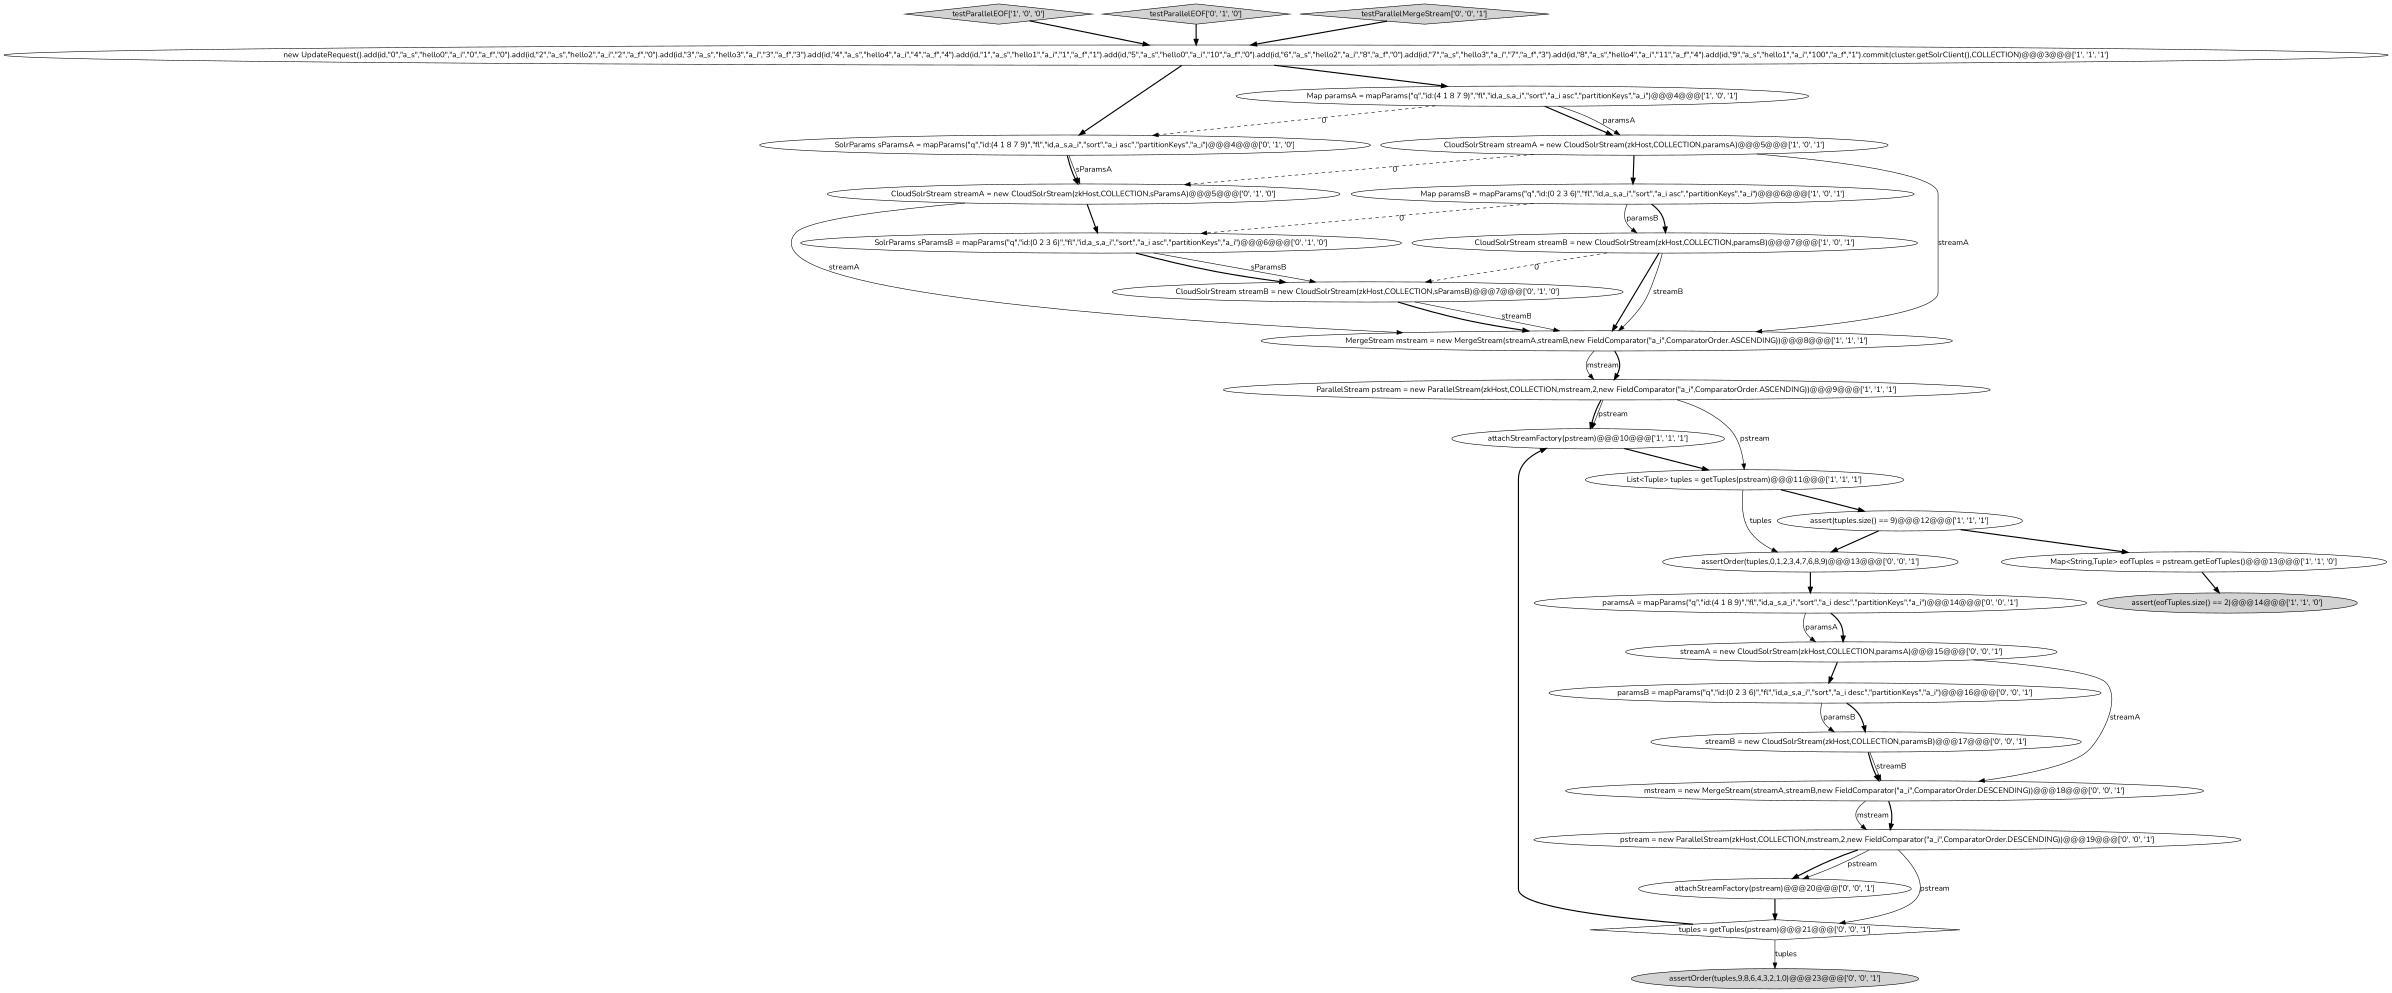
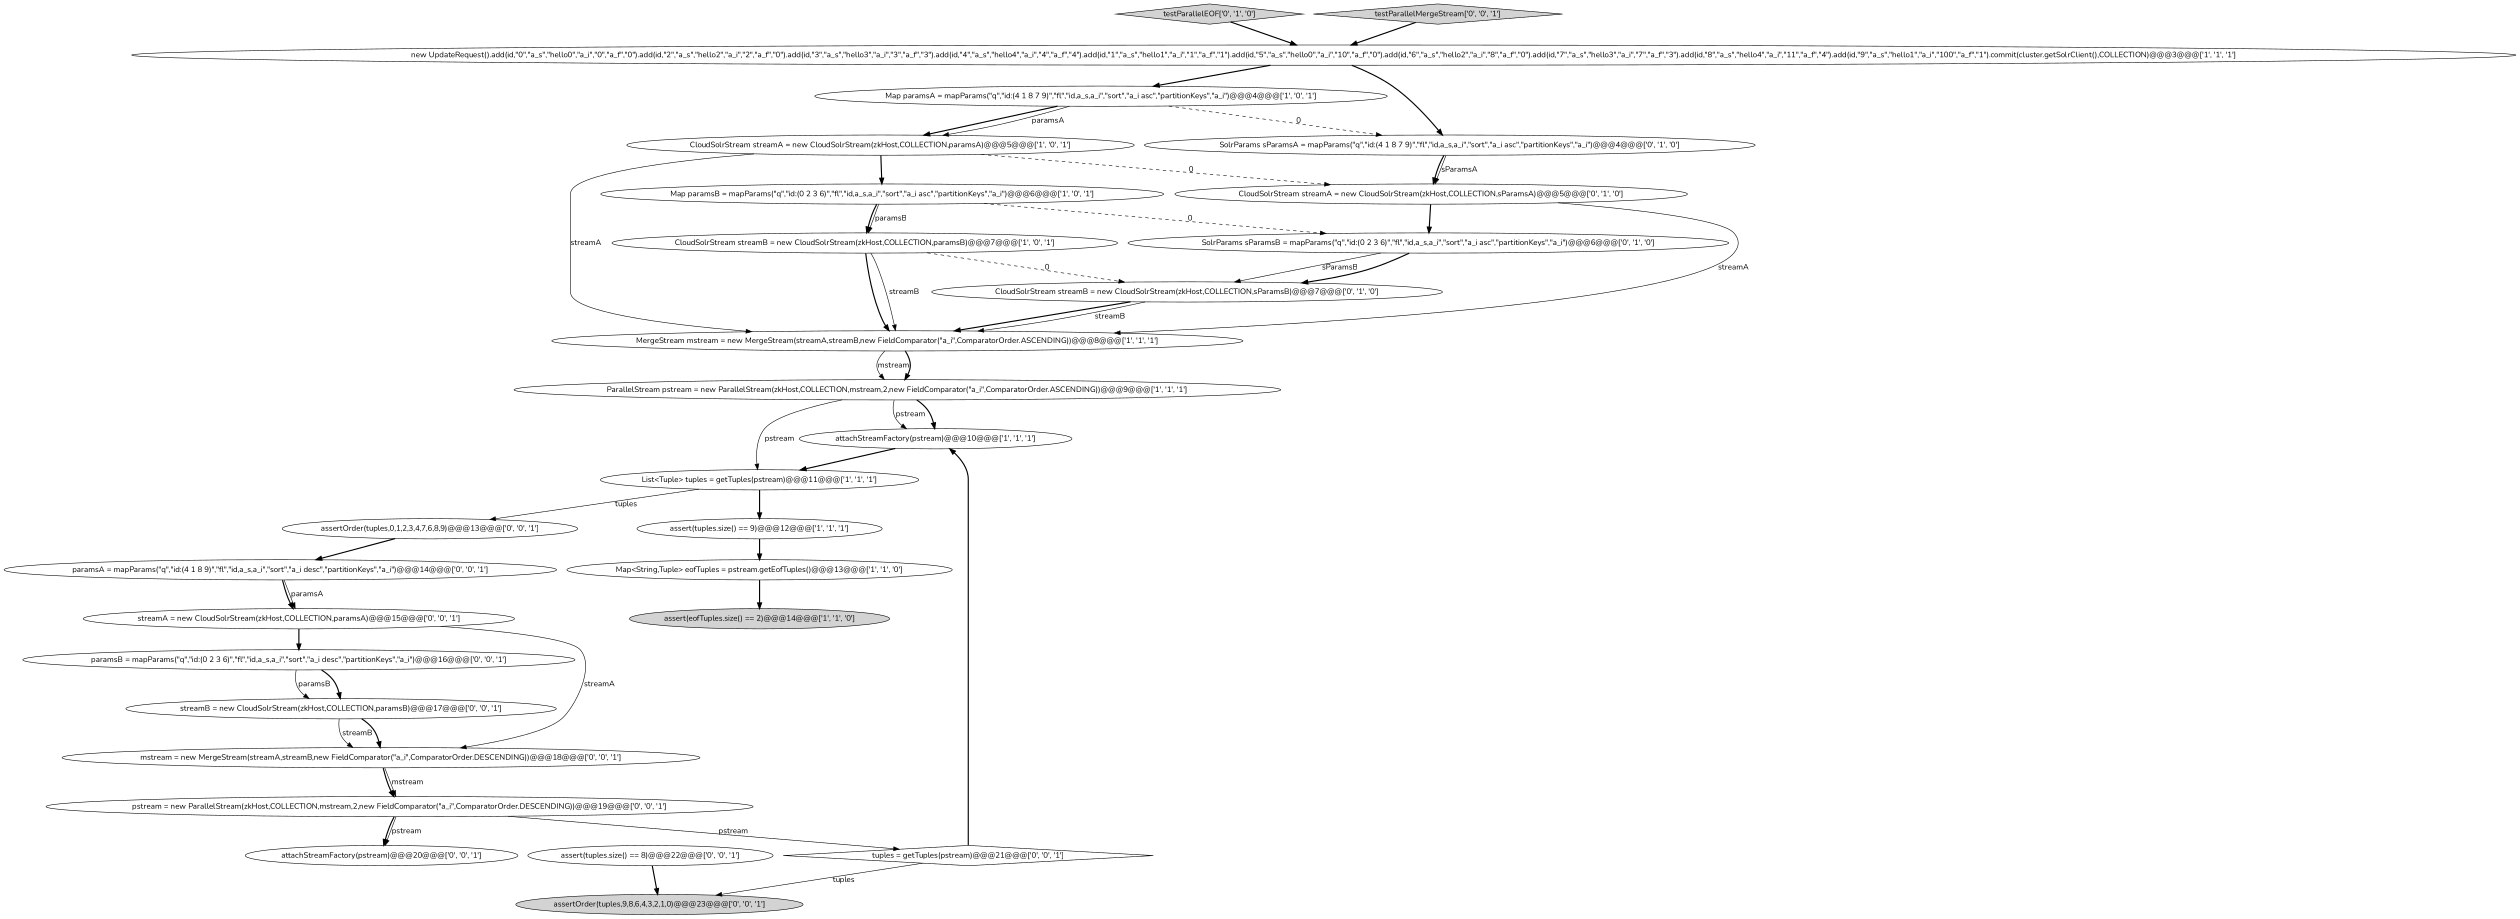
(999, 14) -> none
(1858, 540) -> none
none -> (650, 856)
(1775, 907) -> none
